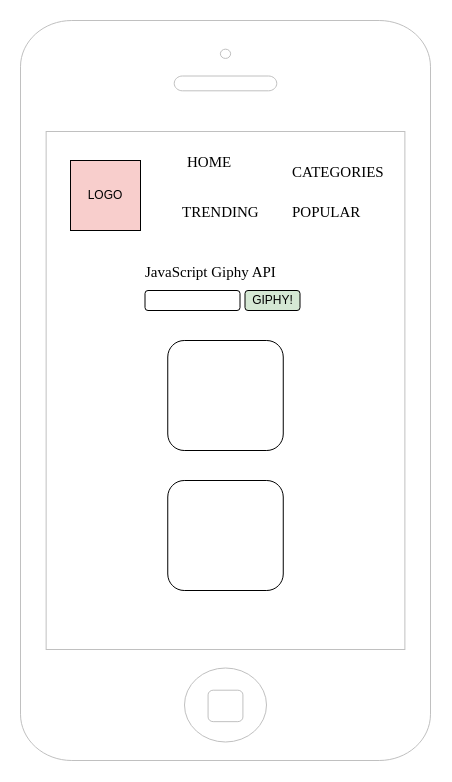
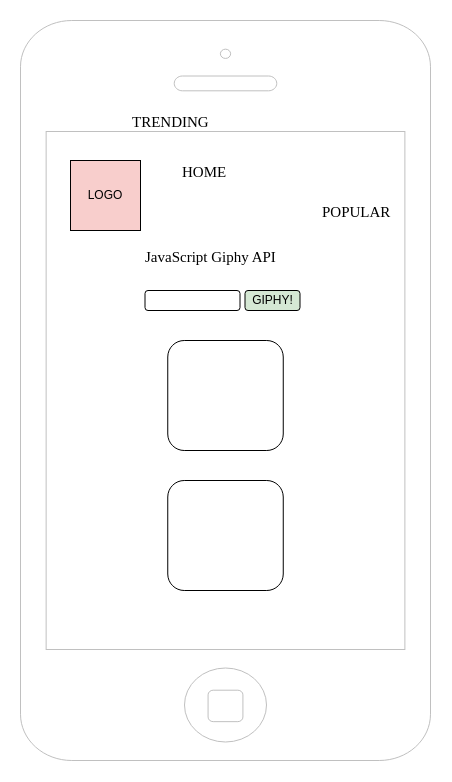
(216, 166) -> (211, 176)
(331, 176) -> none
(221, 216) -> (171, 126)
(331, 216) -> (361, 216)
(226, 276) -> (226, 261)
